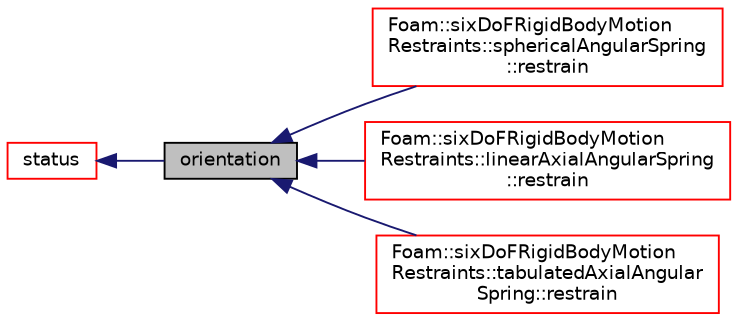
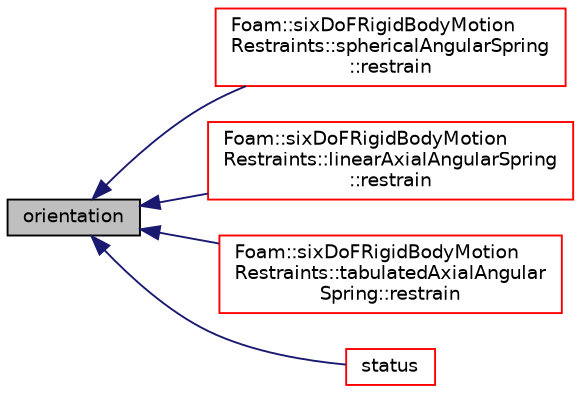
(140, 161) -> (213, 333)
